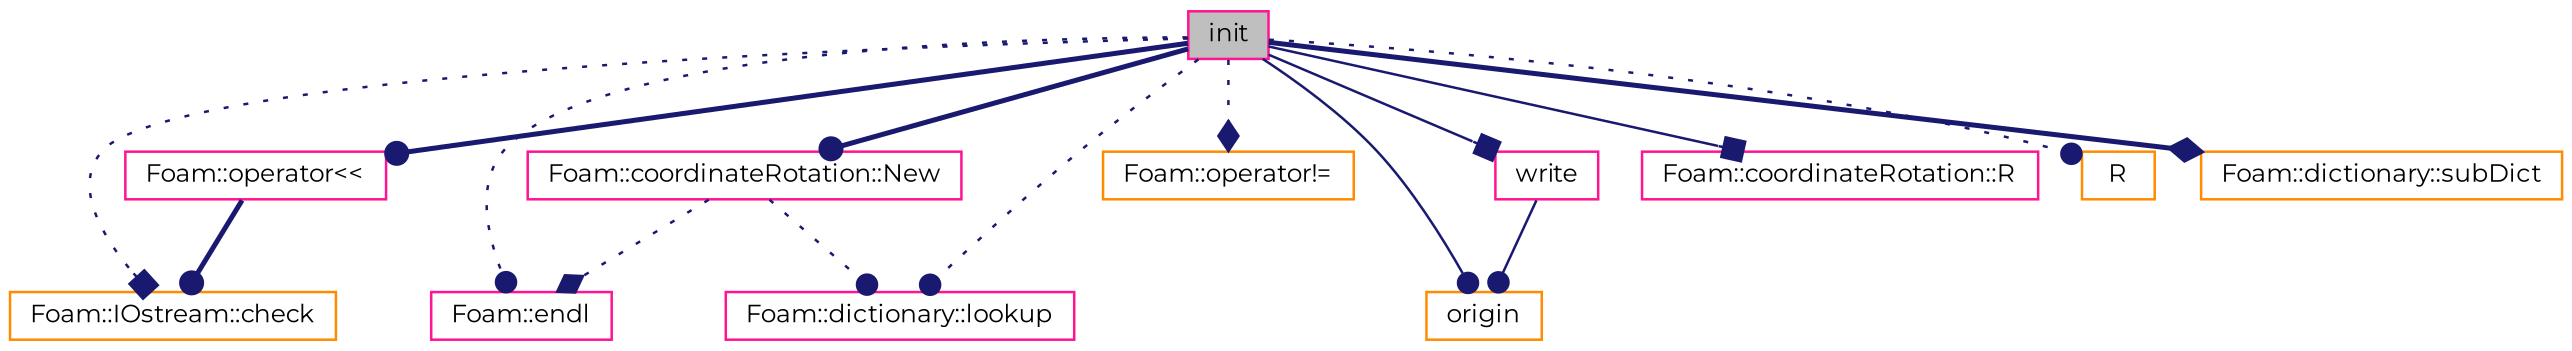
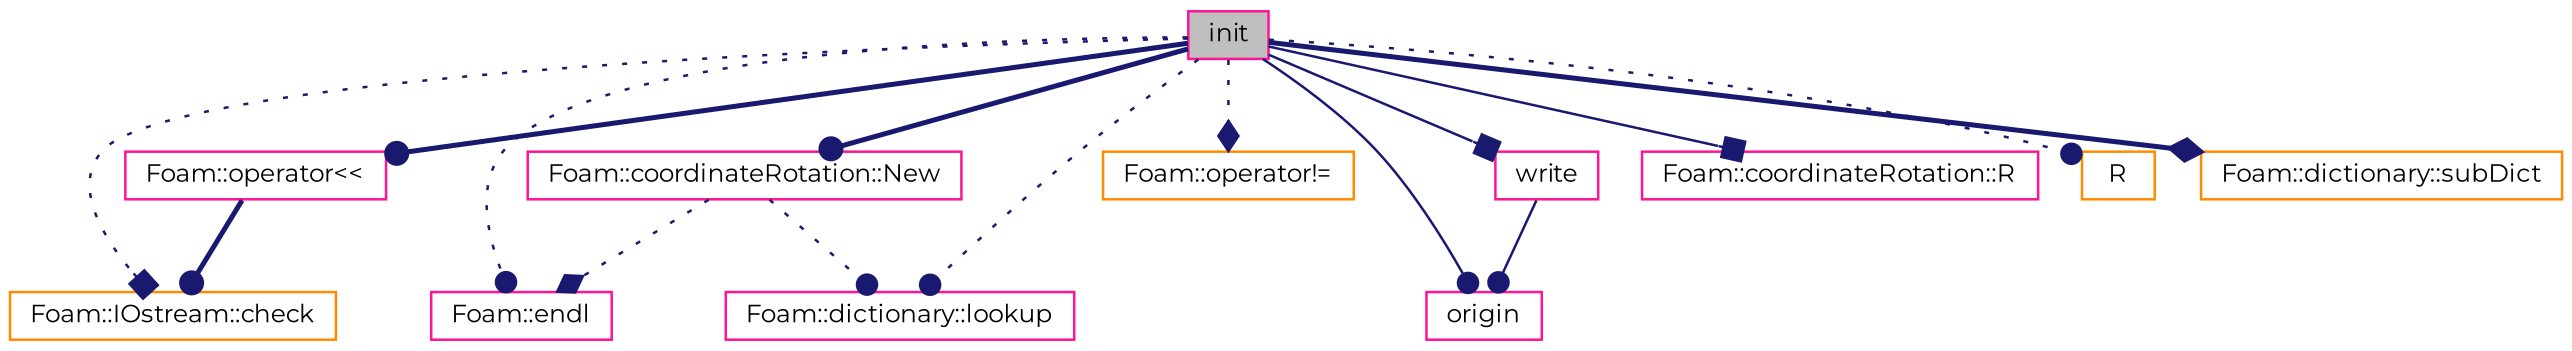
(1484, 316) -> (1484, 316)
